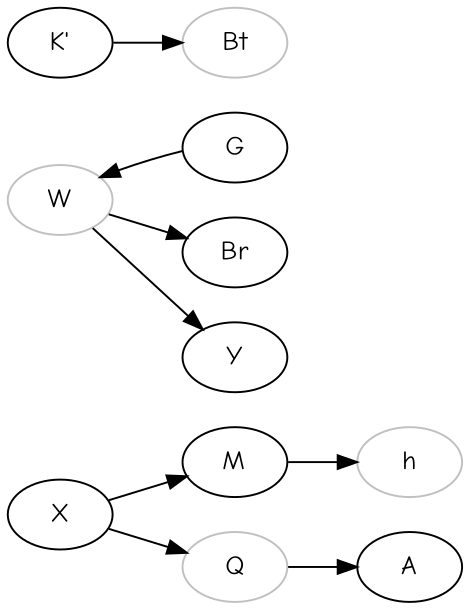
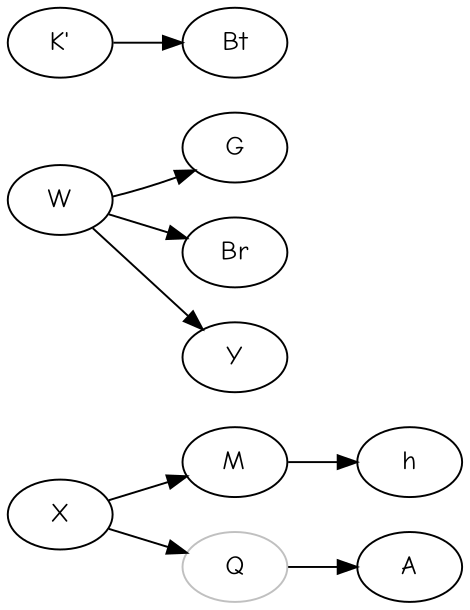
(235, 43) -> (235, 43)
(150, 160) -> (145, 188)
(60, 200) -> (60, 200)
(410, 462) -> (410, 462)
